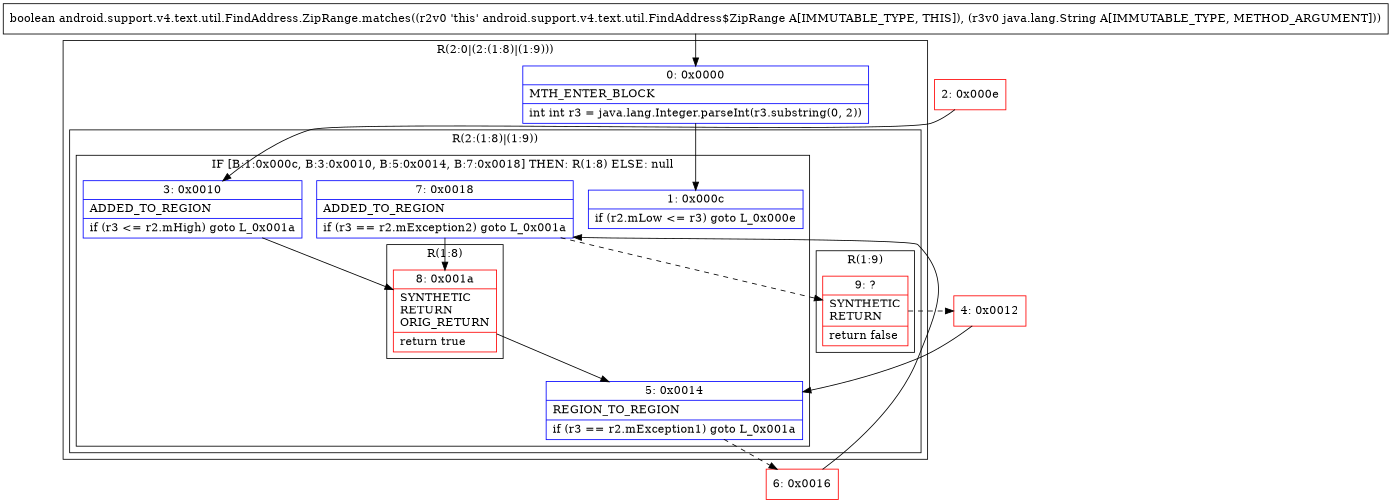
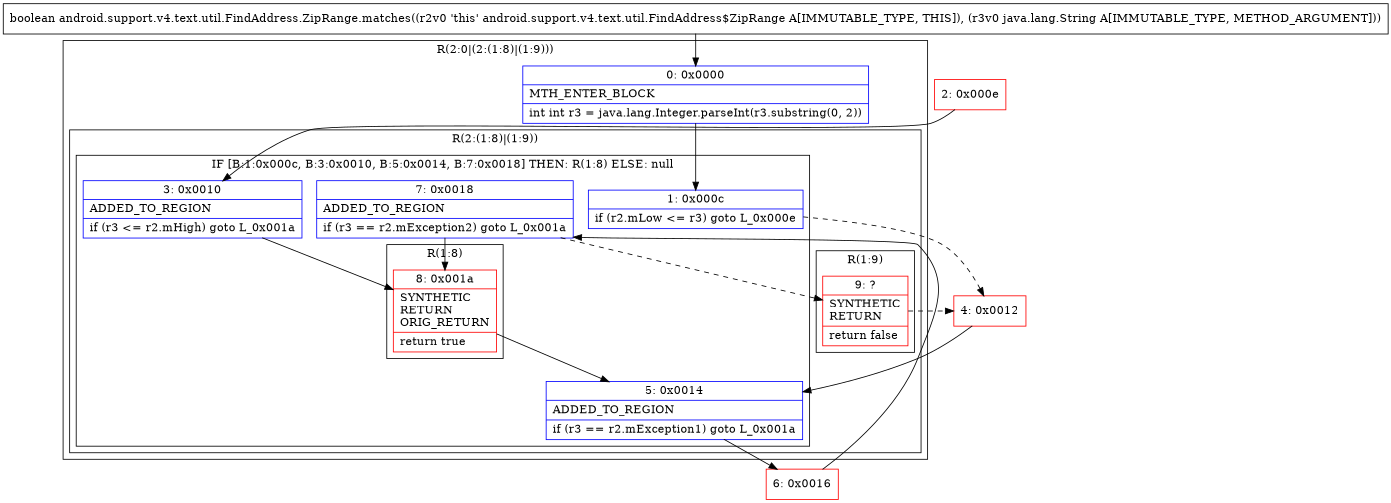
none -> (903, 231)
(617, 410) -> (614, 410)
(747, 452) -> (747, 452)
